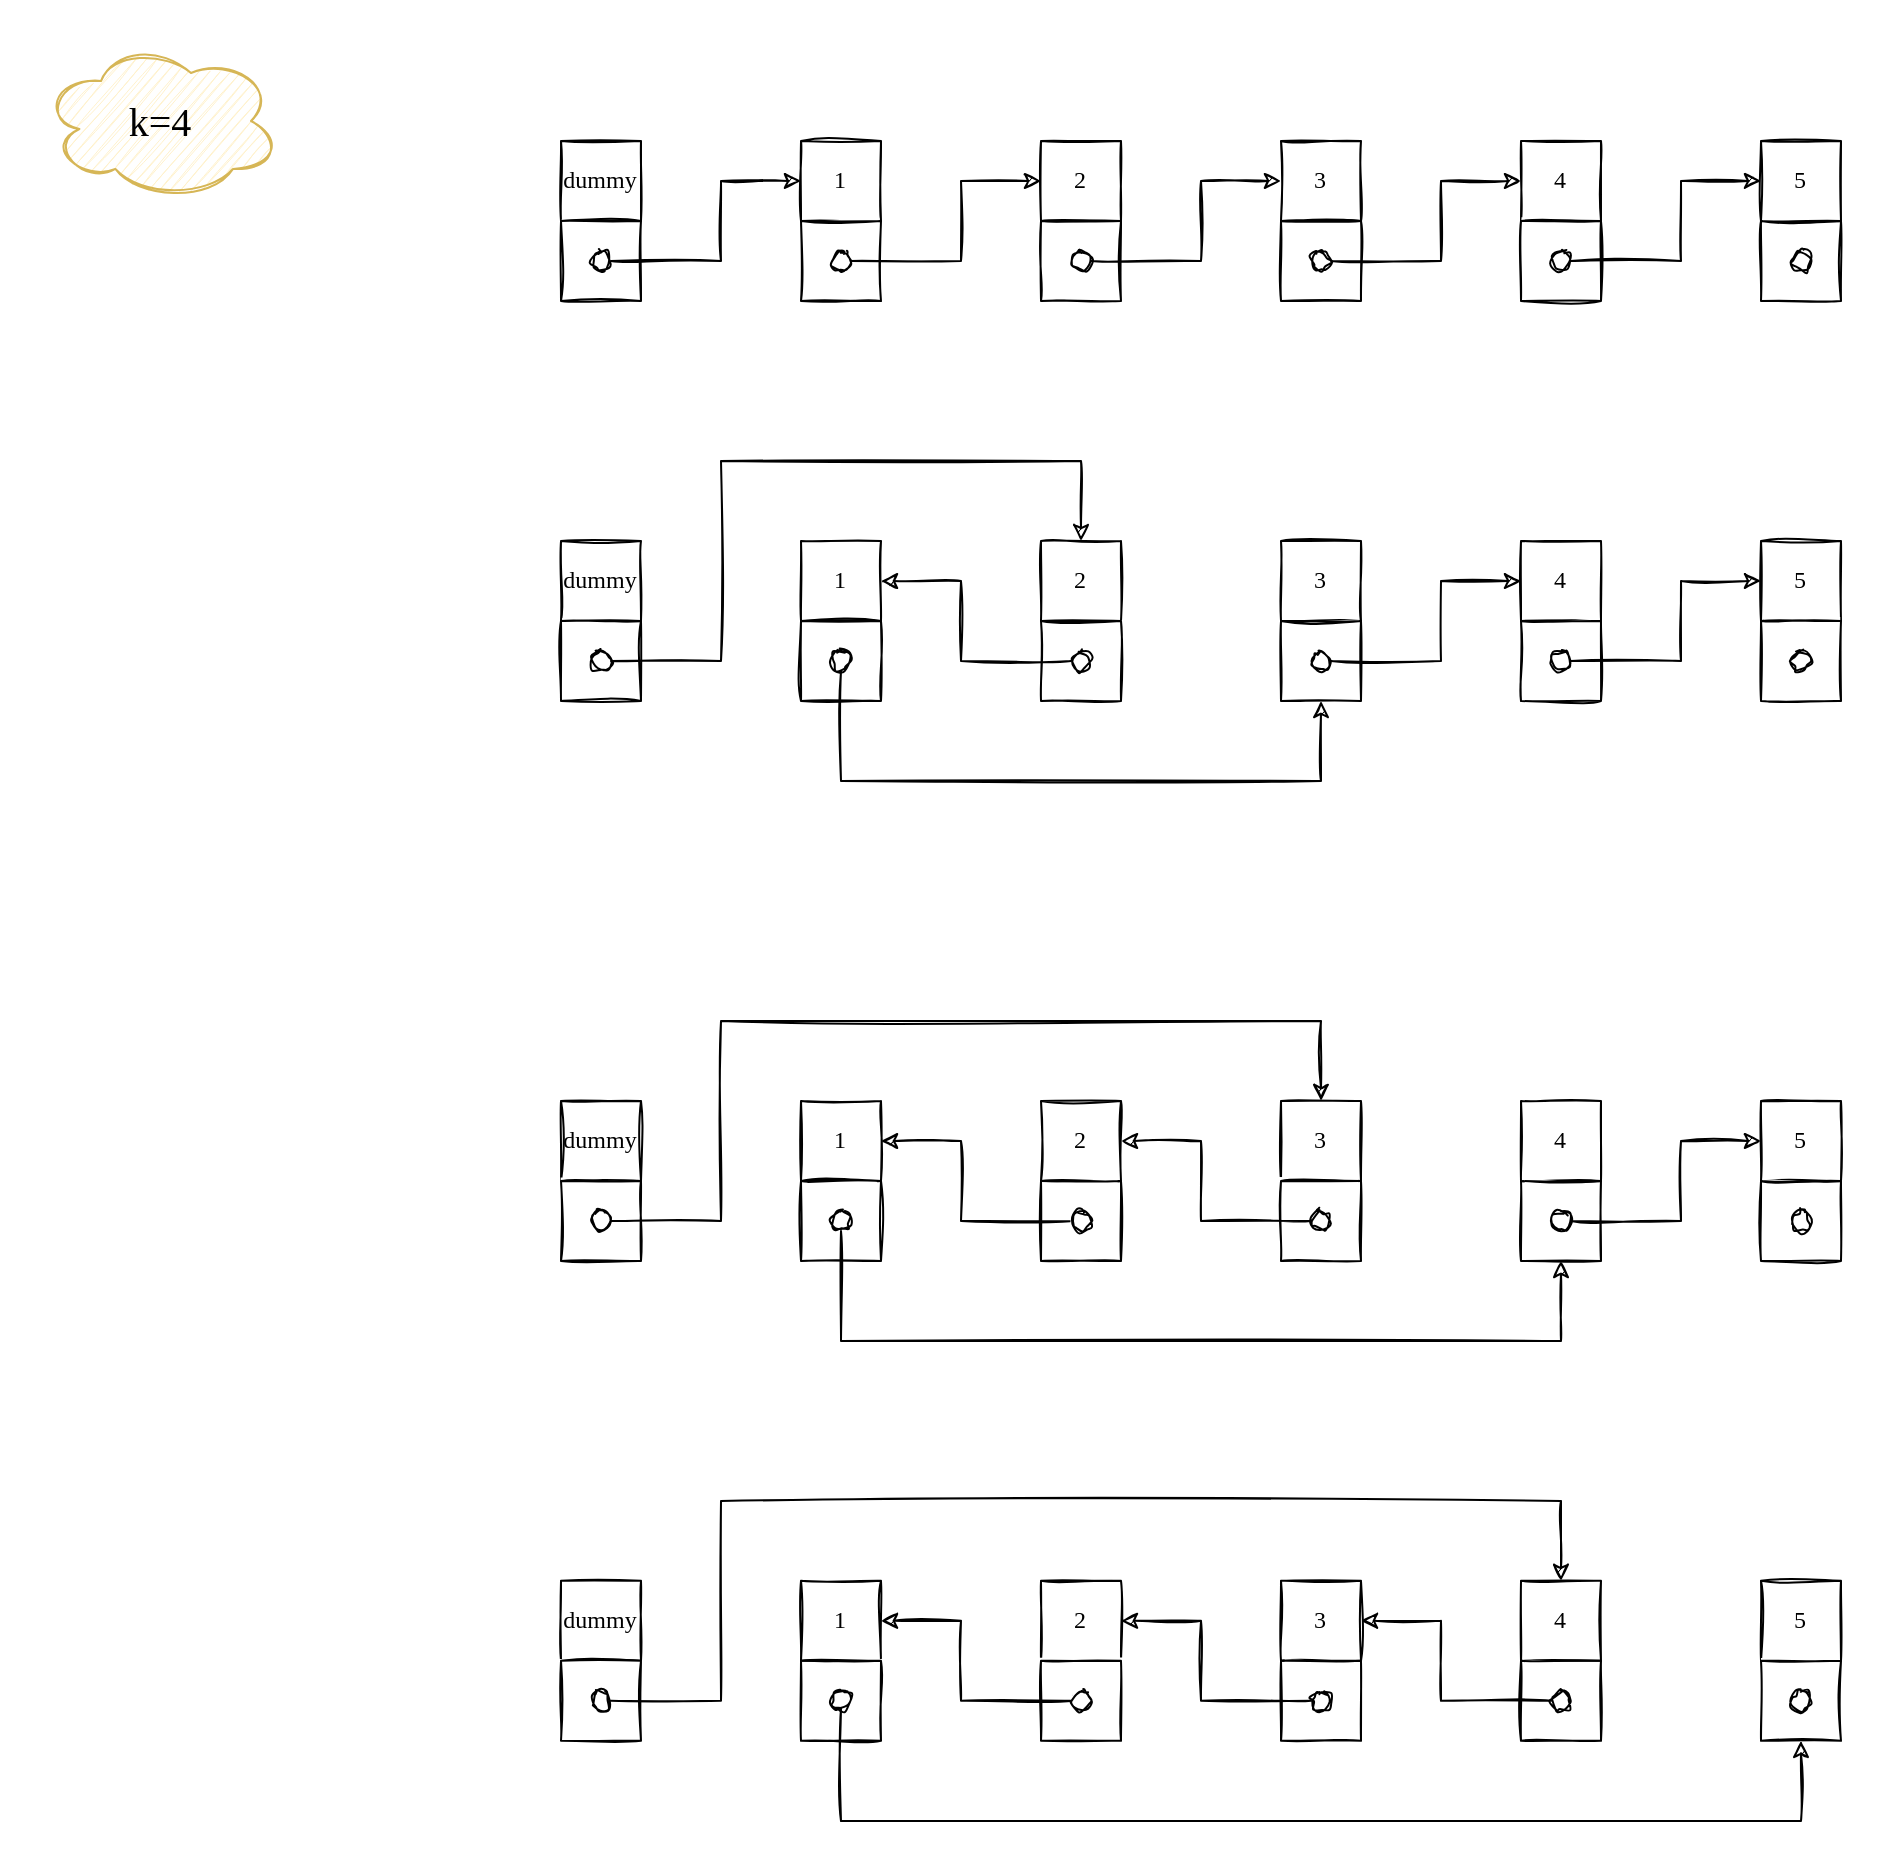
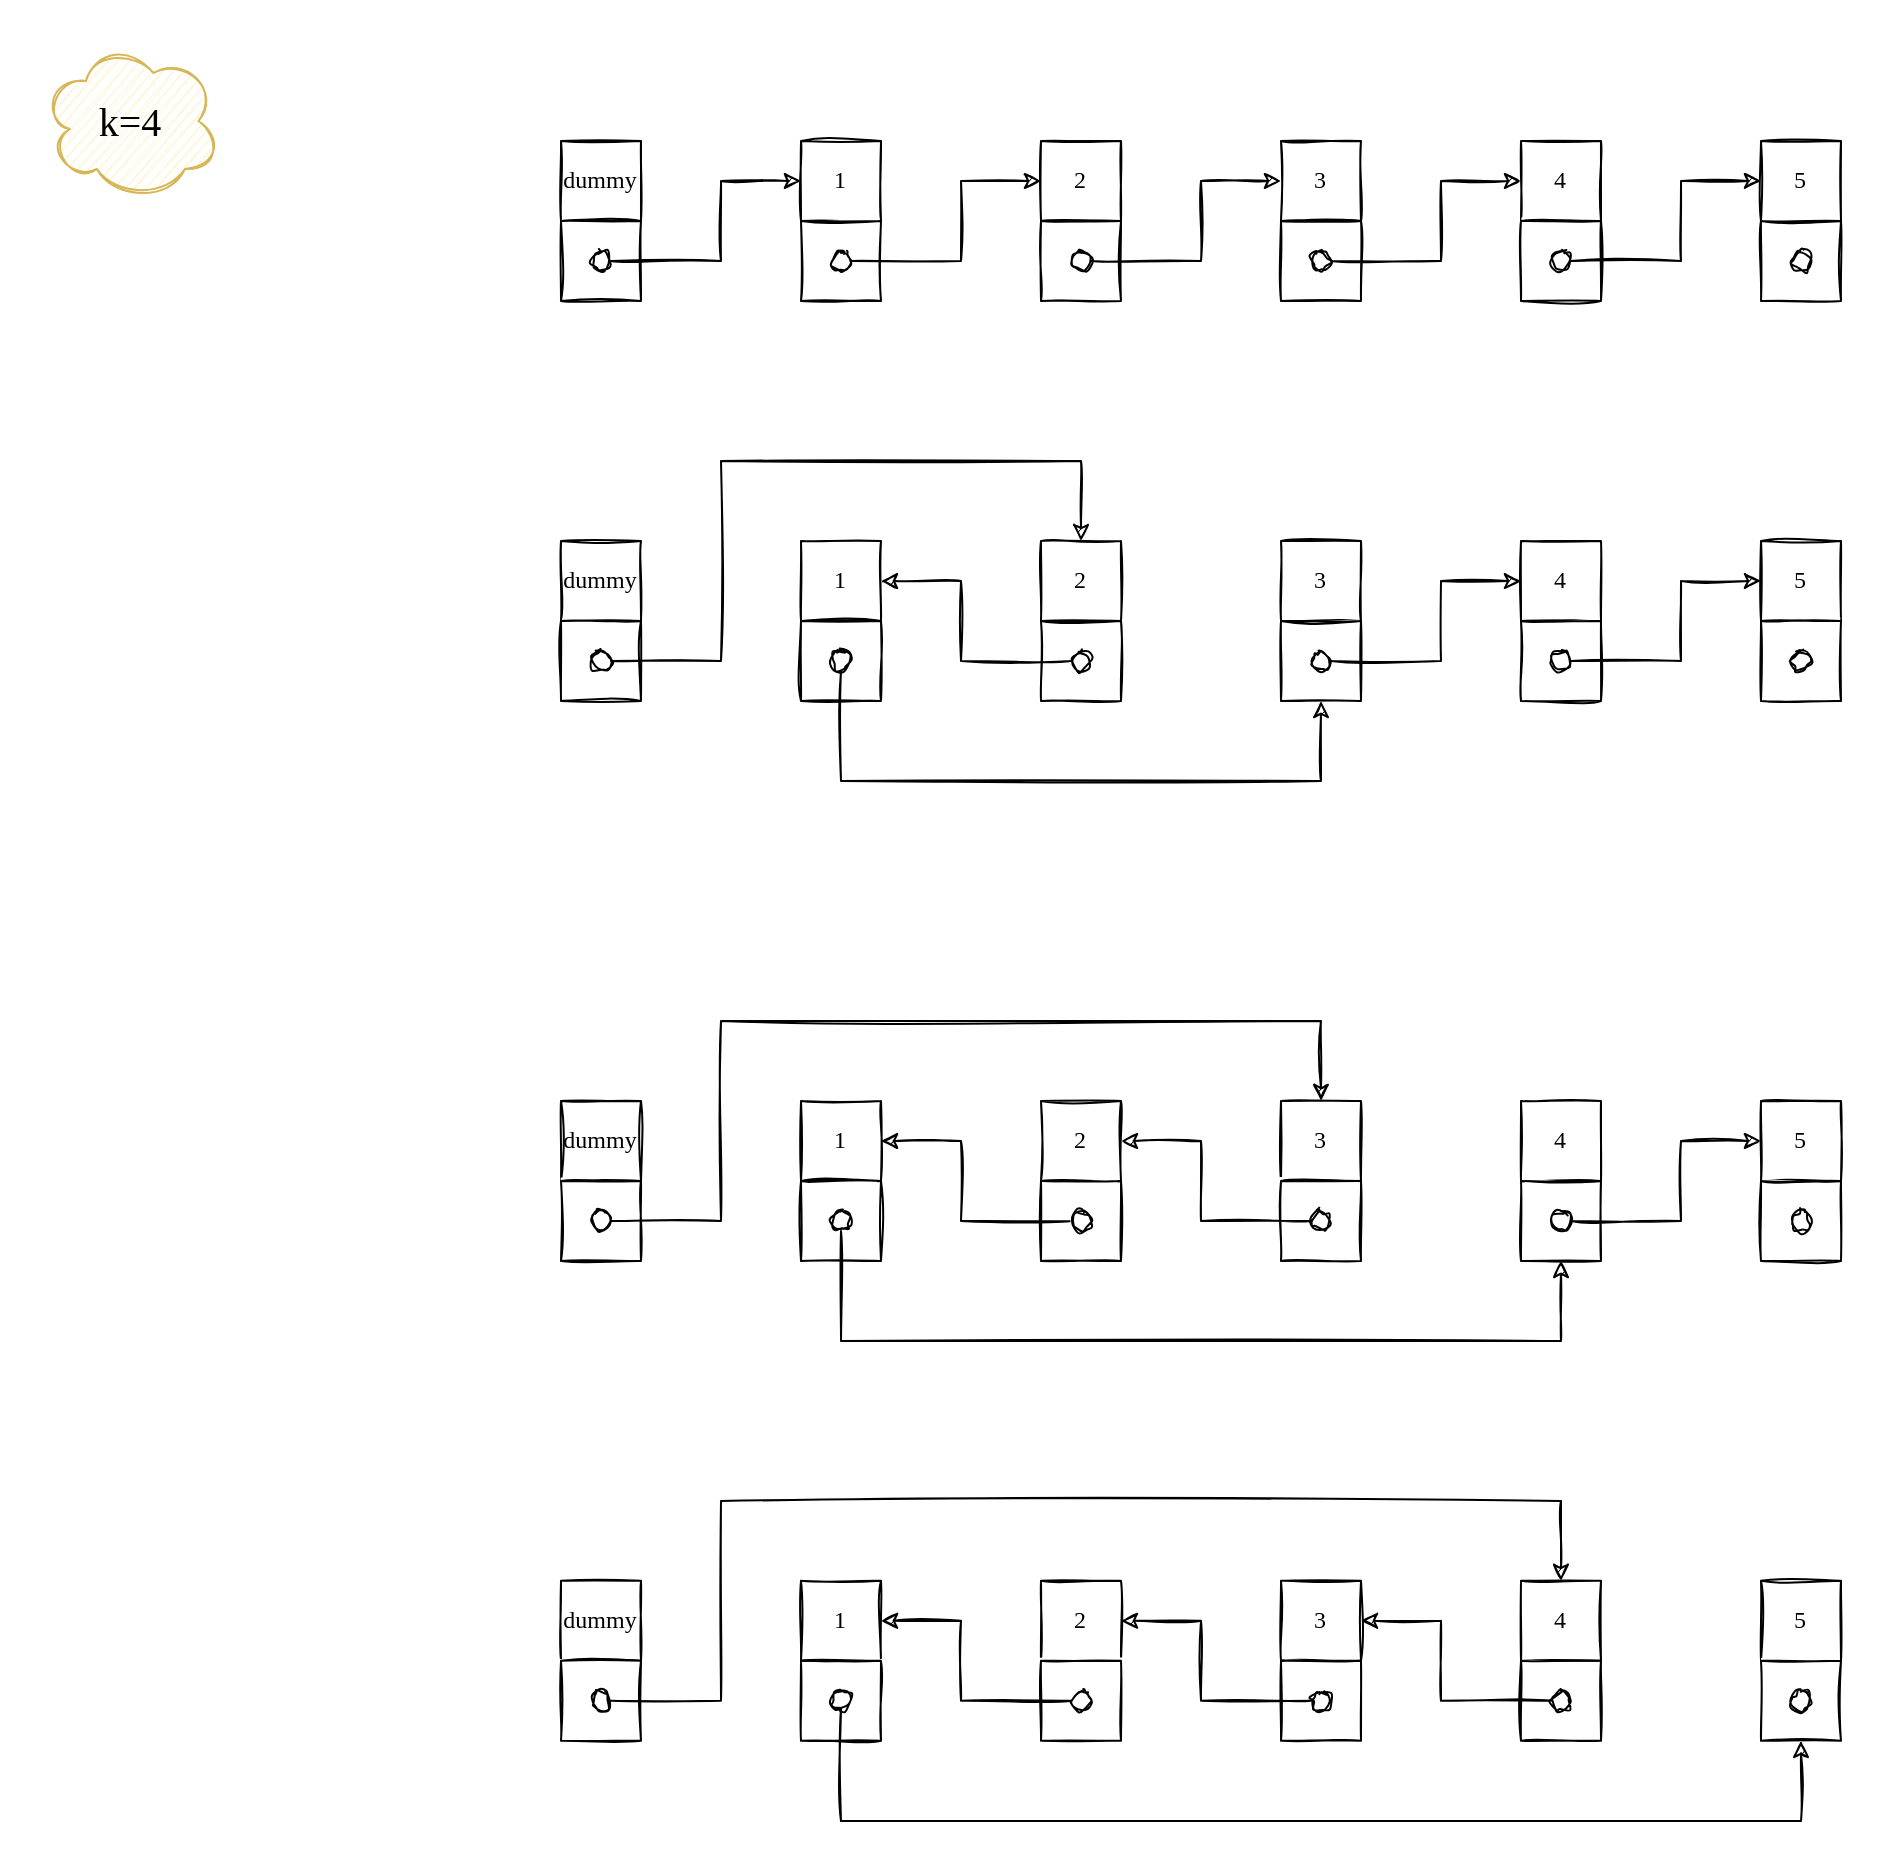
(161, 121) -> (131, 121)
